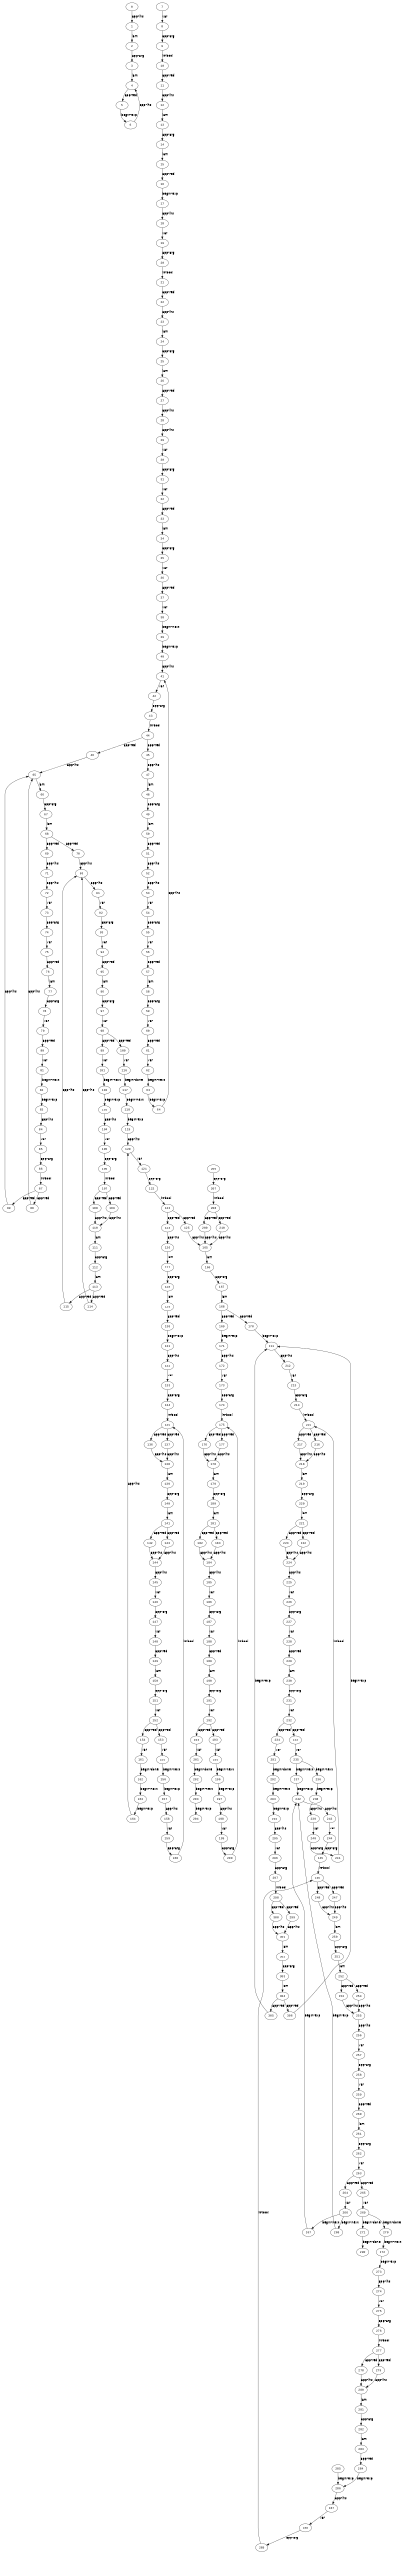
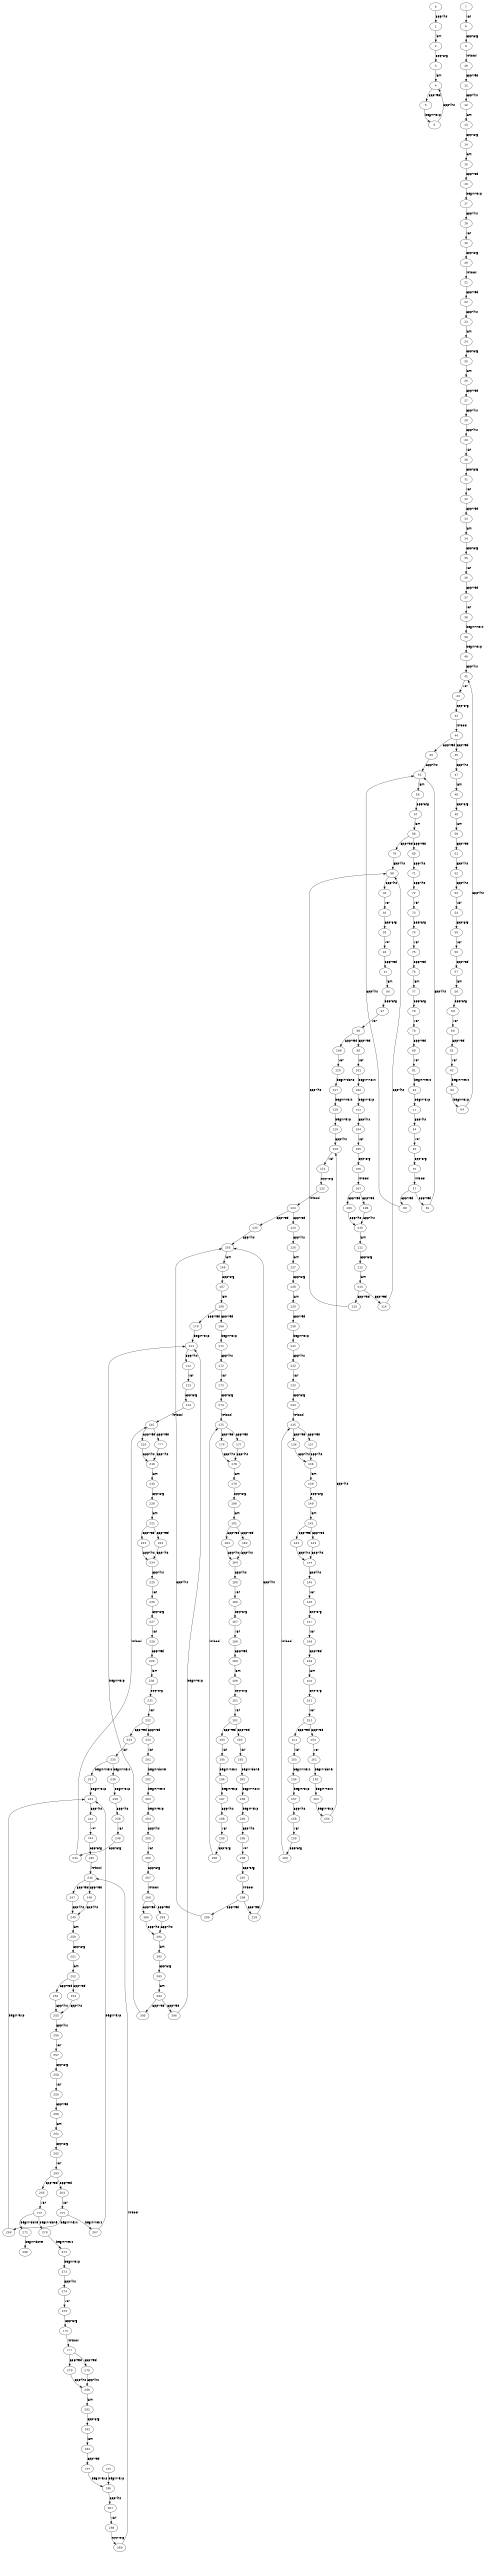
none -> (243, 1839)
